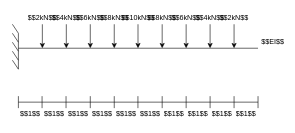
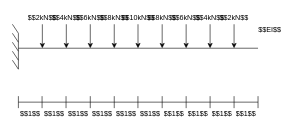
(273, 42) -> (270, 30)
